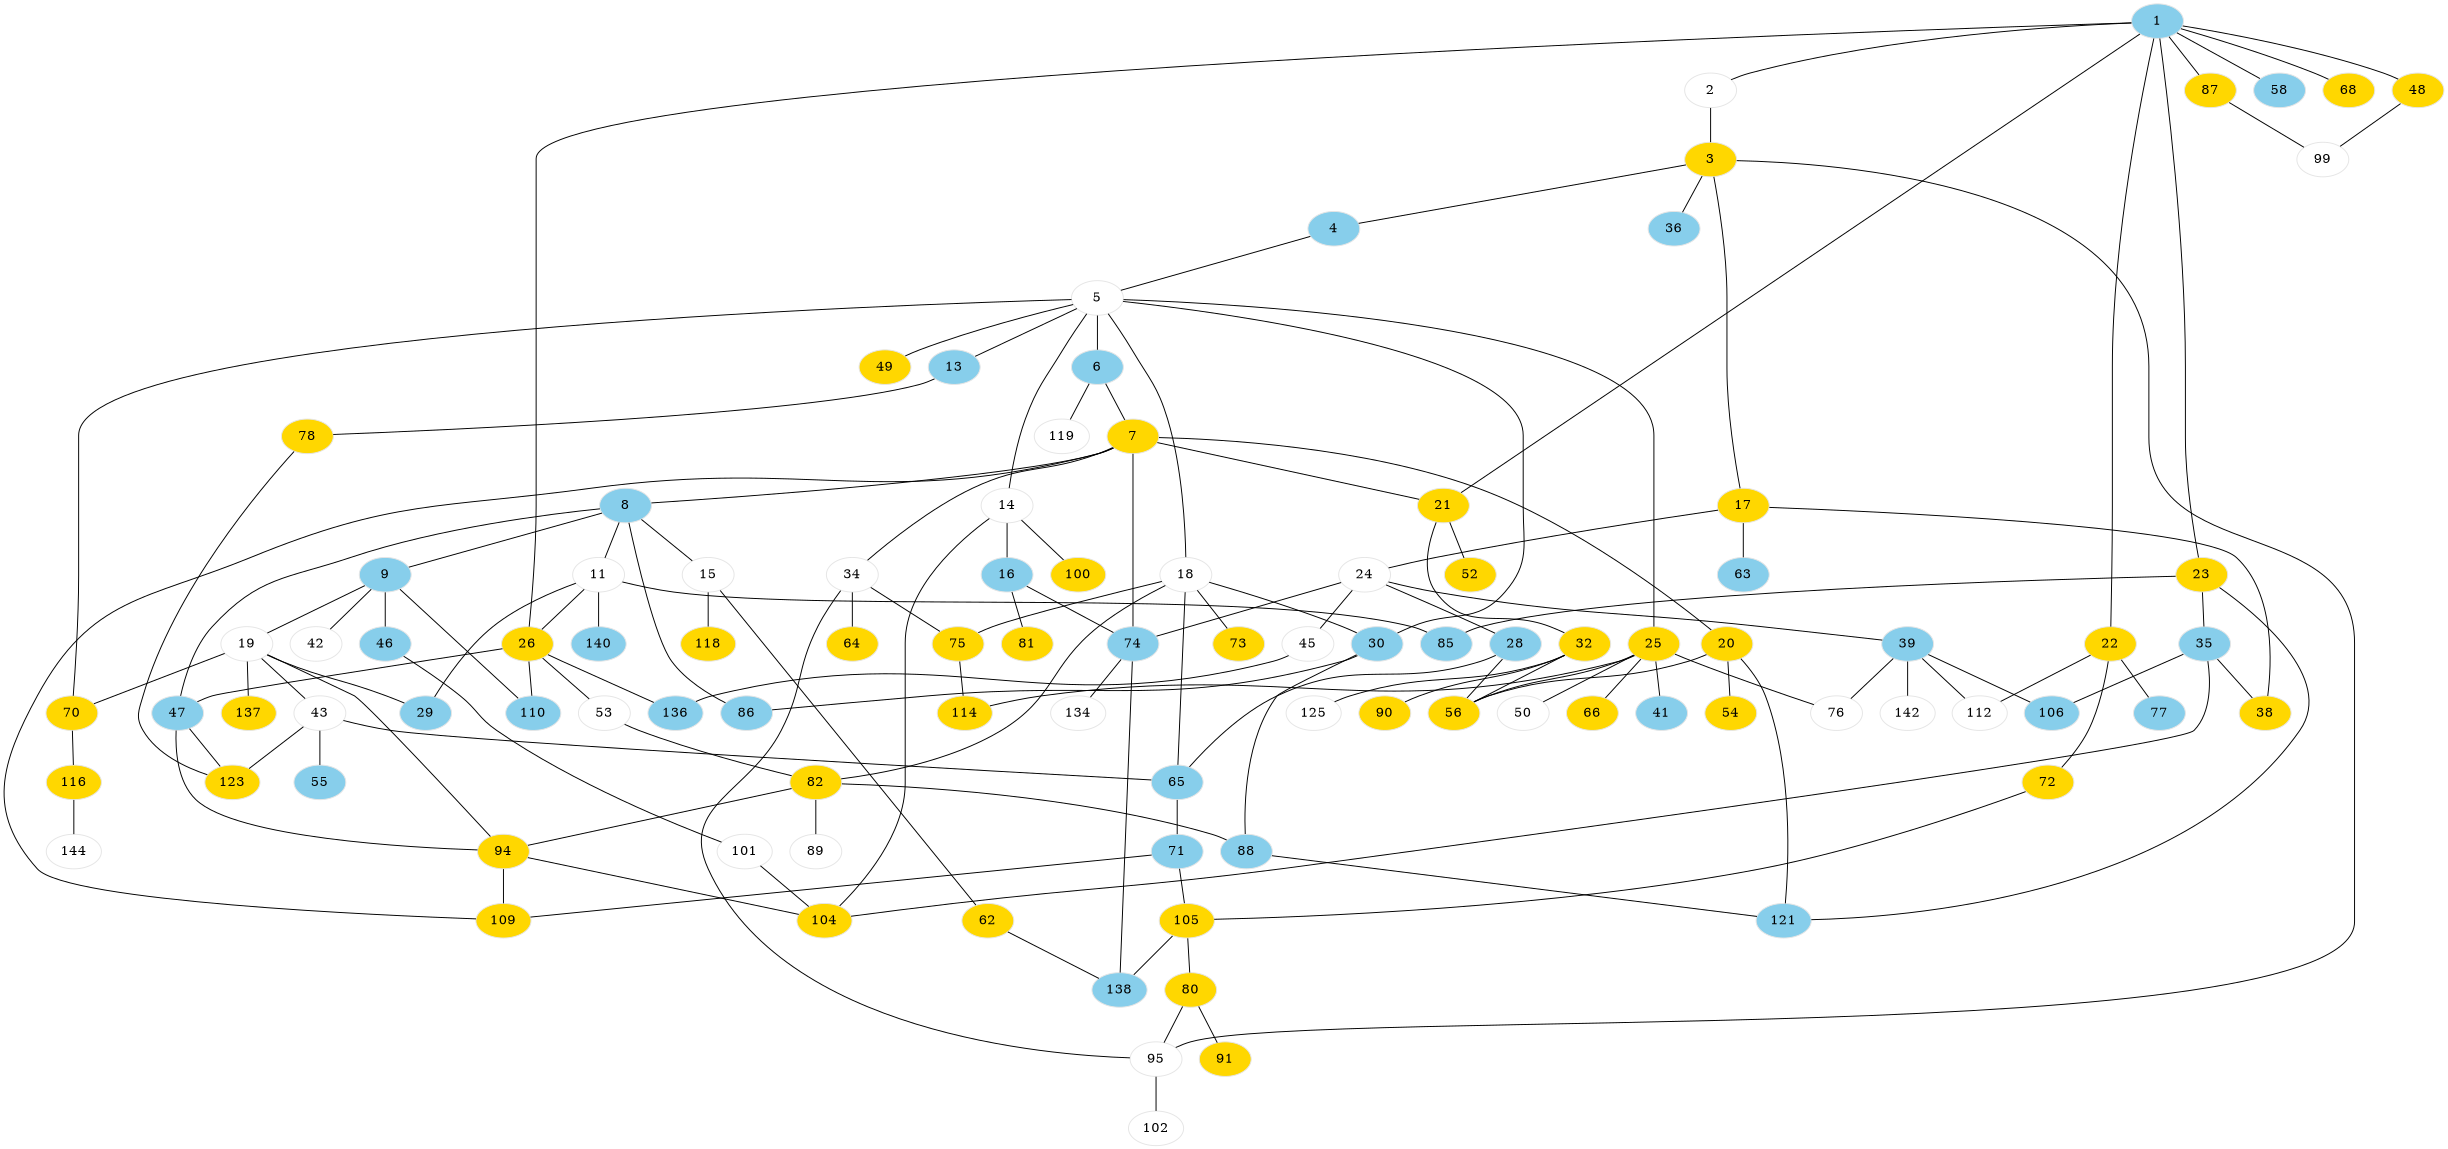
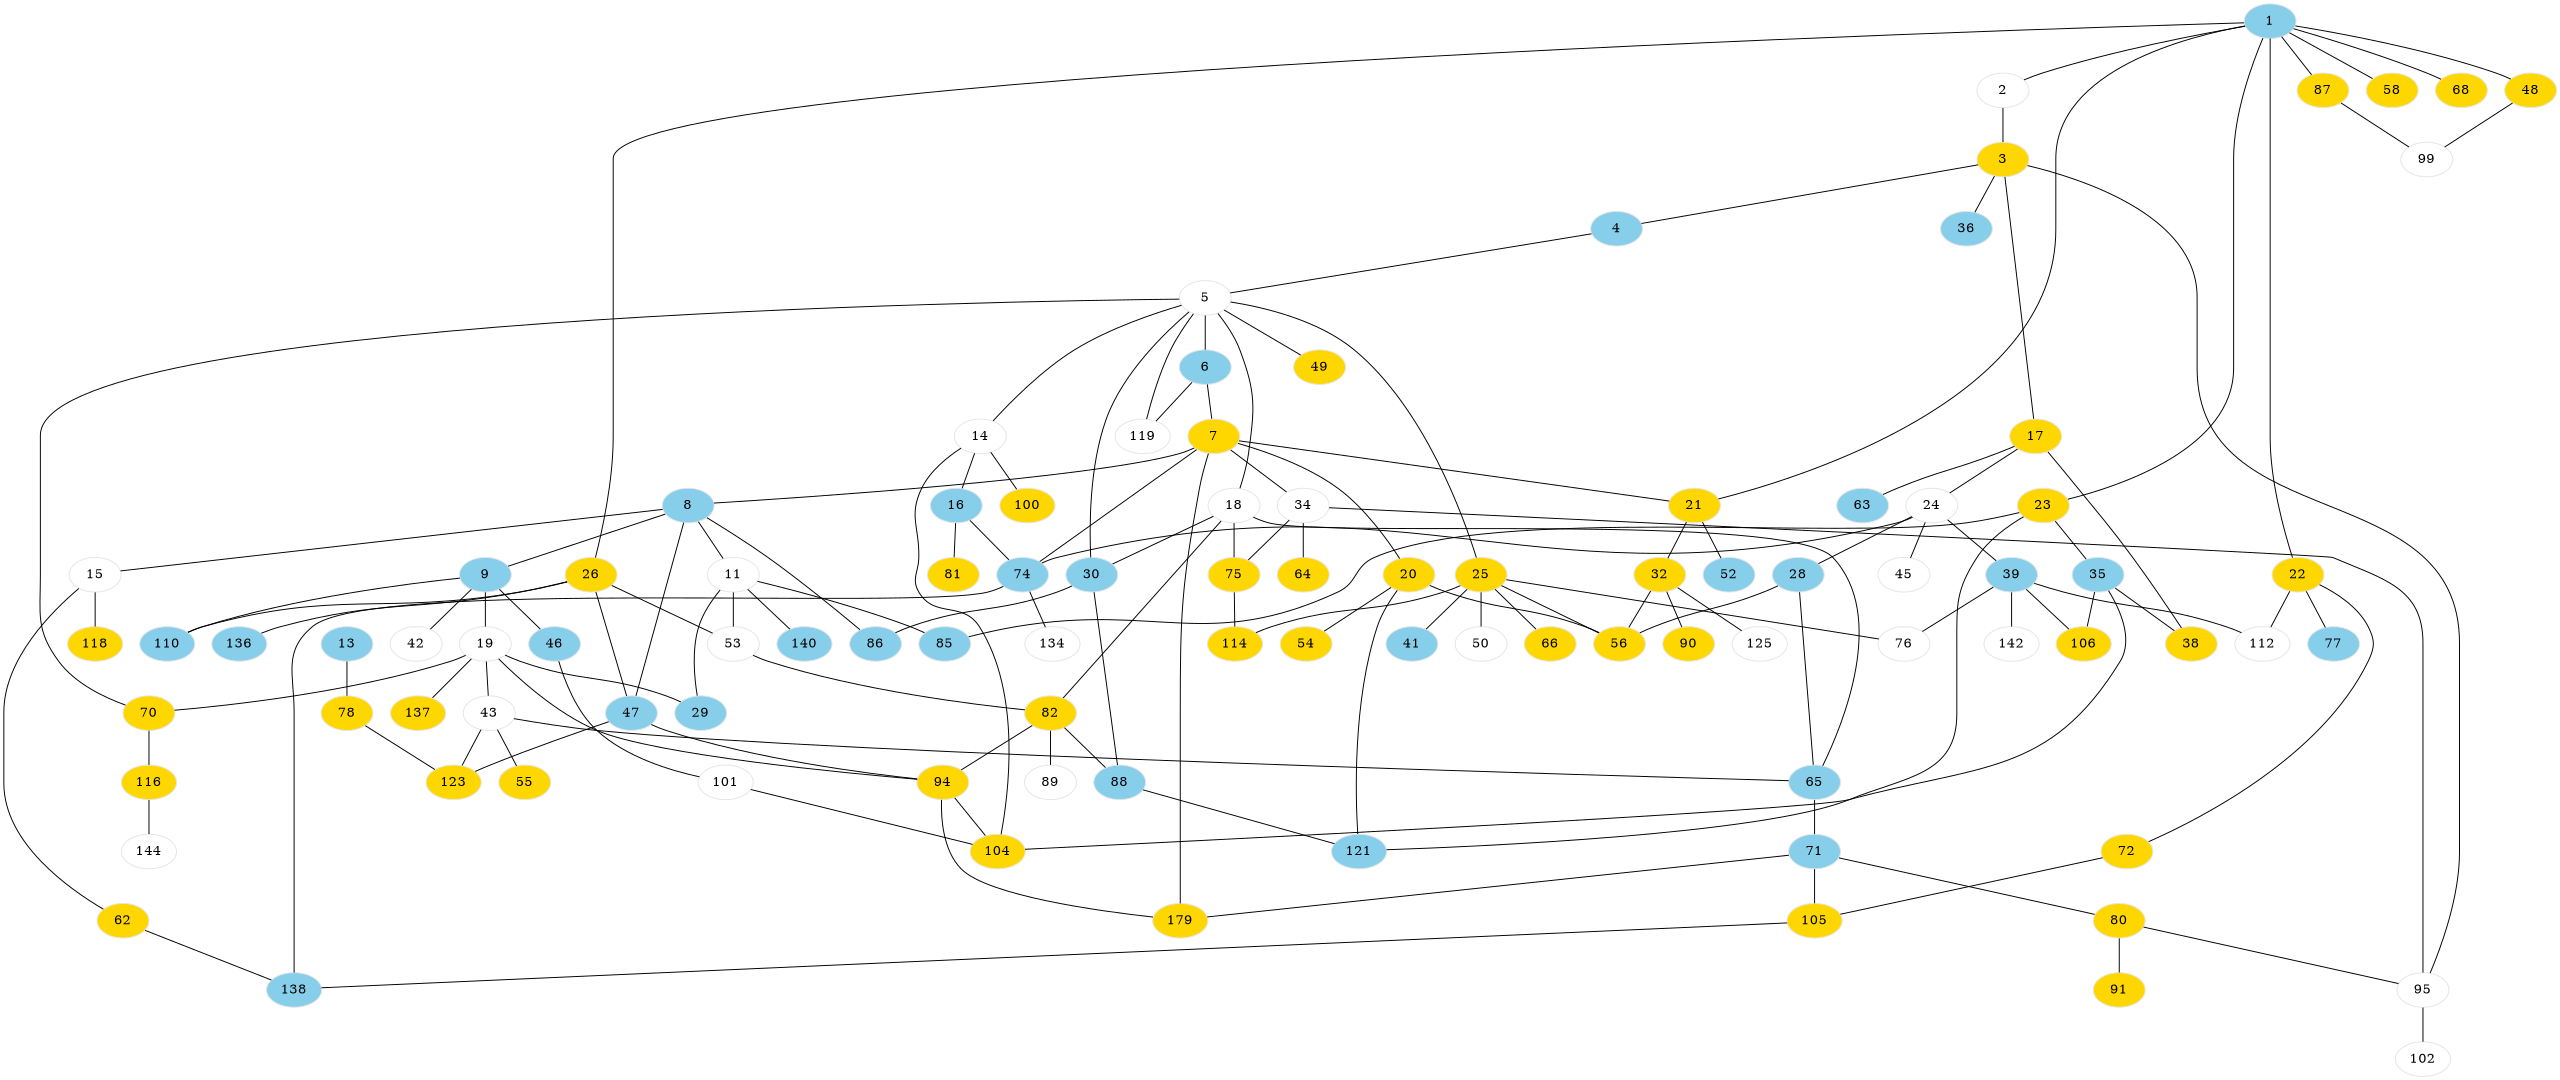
(2280, 90) -> (2392, 90)
(1026, 332) -> (1164, 364)
(1470, 575) -> (1729, 575)
(563, 609) -> (733, 609)
(1239, 644) -> none
(992, 679) -> none
(2052, 713) -> (2084, 644)
(320, 782) -> (525, 782)
(503, 921) -> (1180, 921)
(1189, 955) -> (1954, 883)
